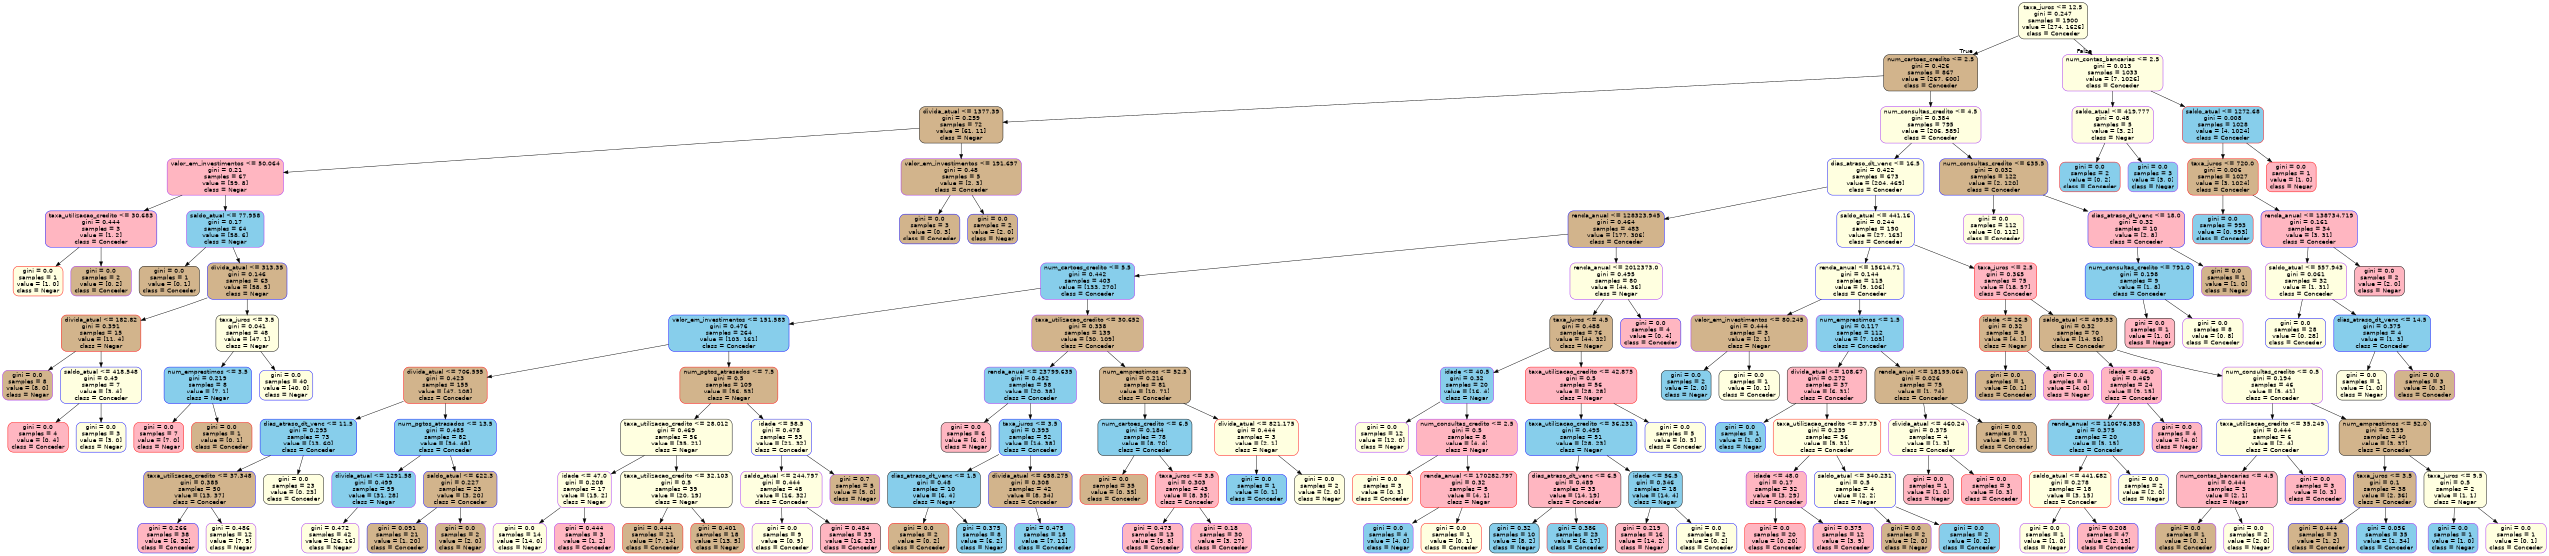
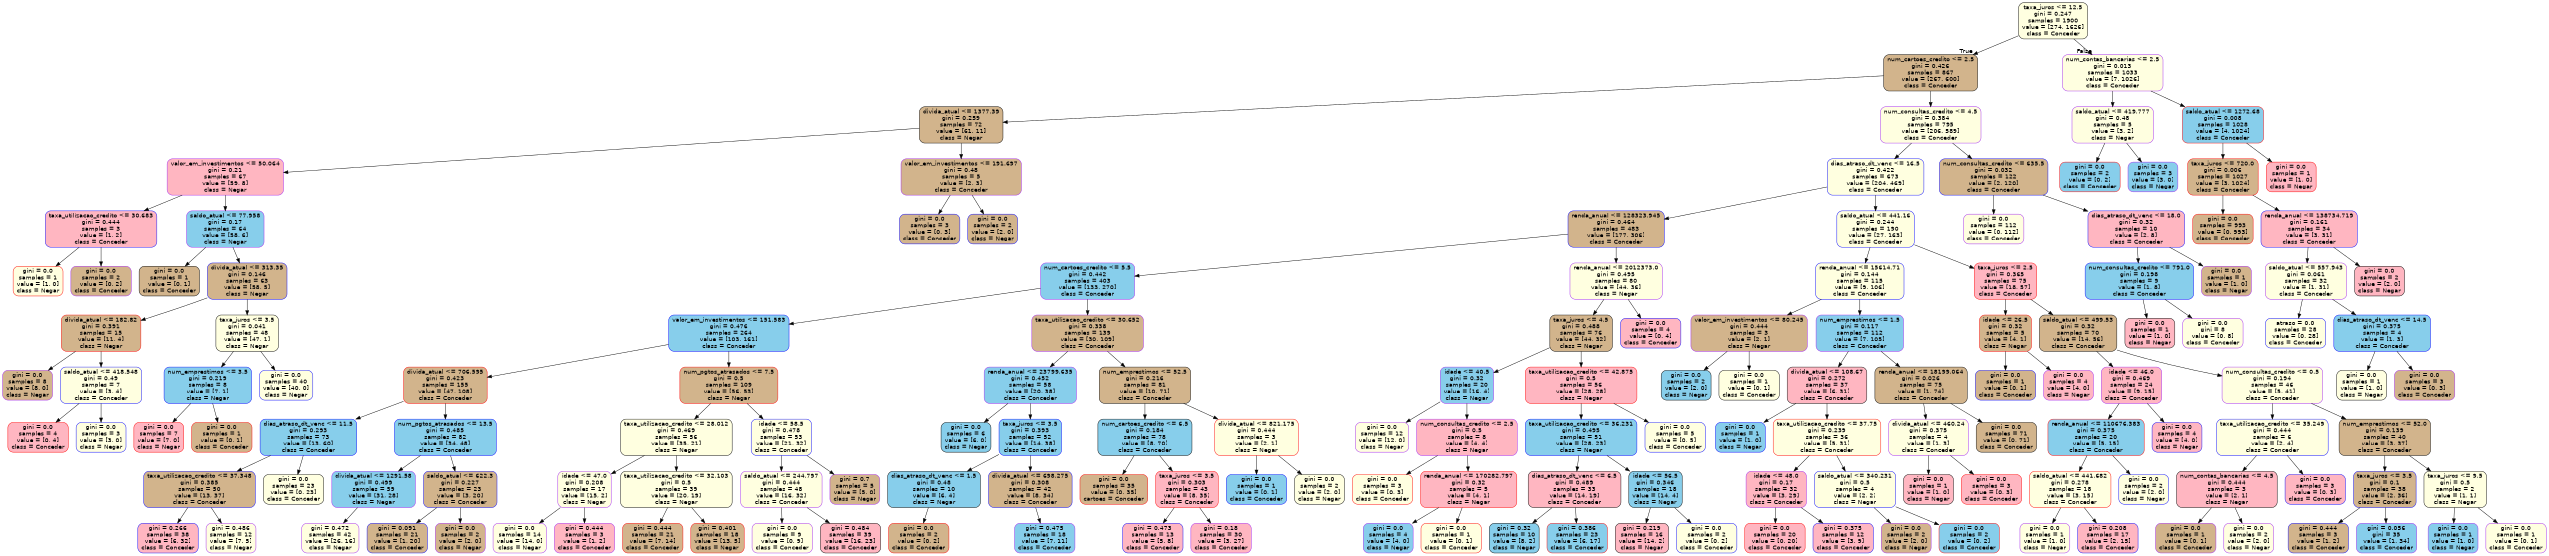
(2223, 229) -> (2223, 229)
(2213, 333) -> (2213, 333)
(2296, 333) -> (2296, 333)
(966, 437) -> (966, 437)
(1114, 489) -> (1114, 489)
(982, 538) -> none
(2108, 538) -> (2108, 538)
(2387, 538) -> (2387, 538)
